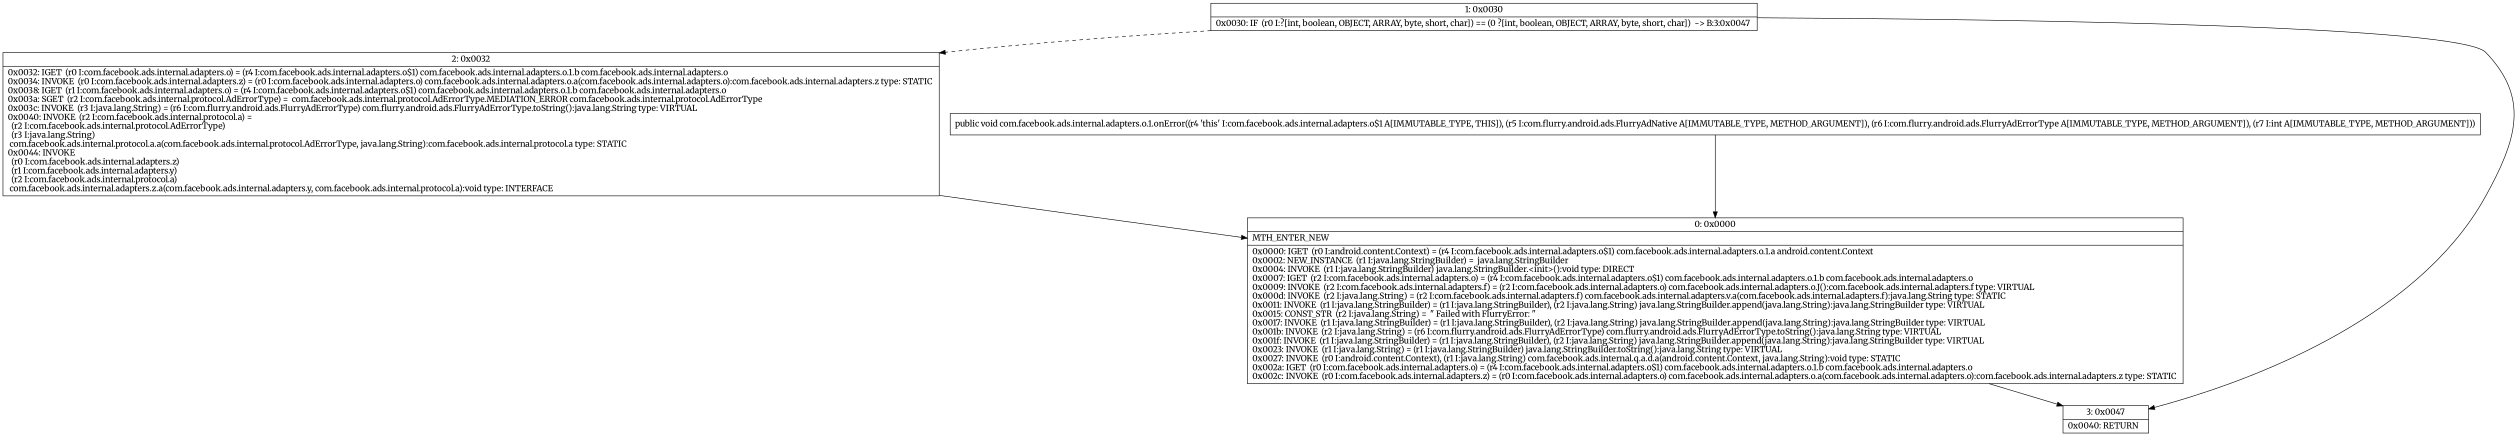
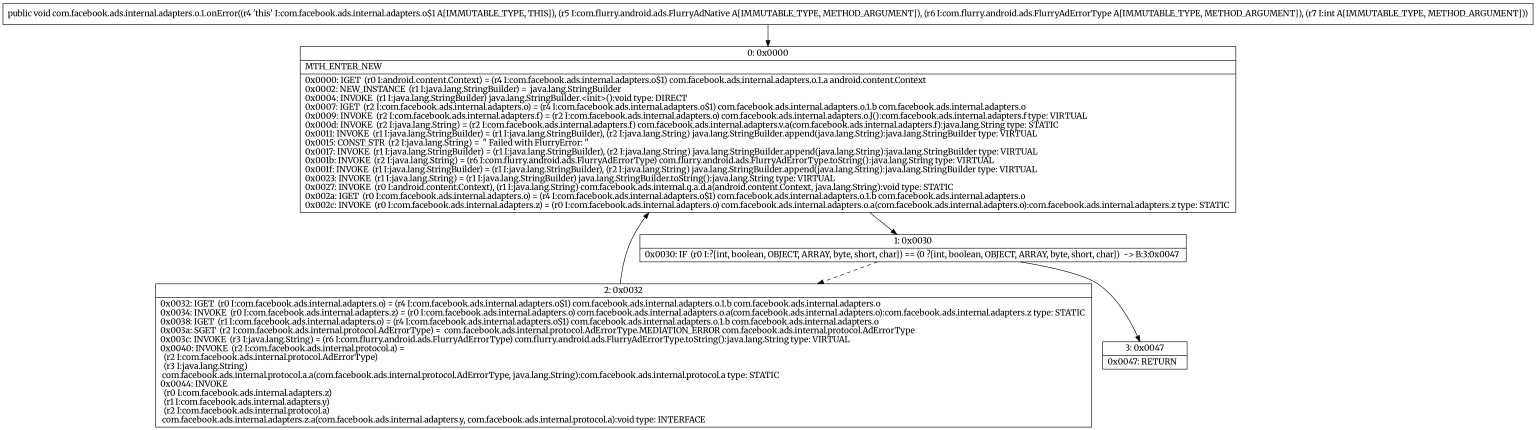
(2023, 394) -> (881, 222)
(2106, 426) -> (1145, 362)
